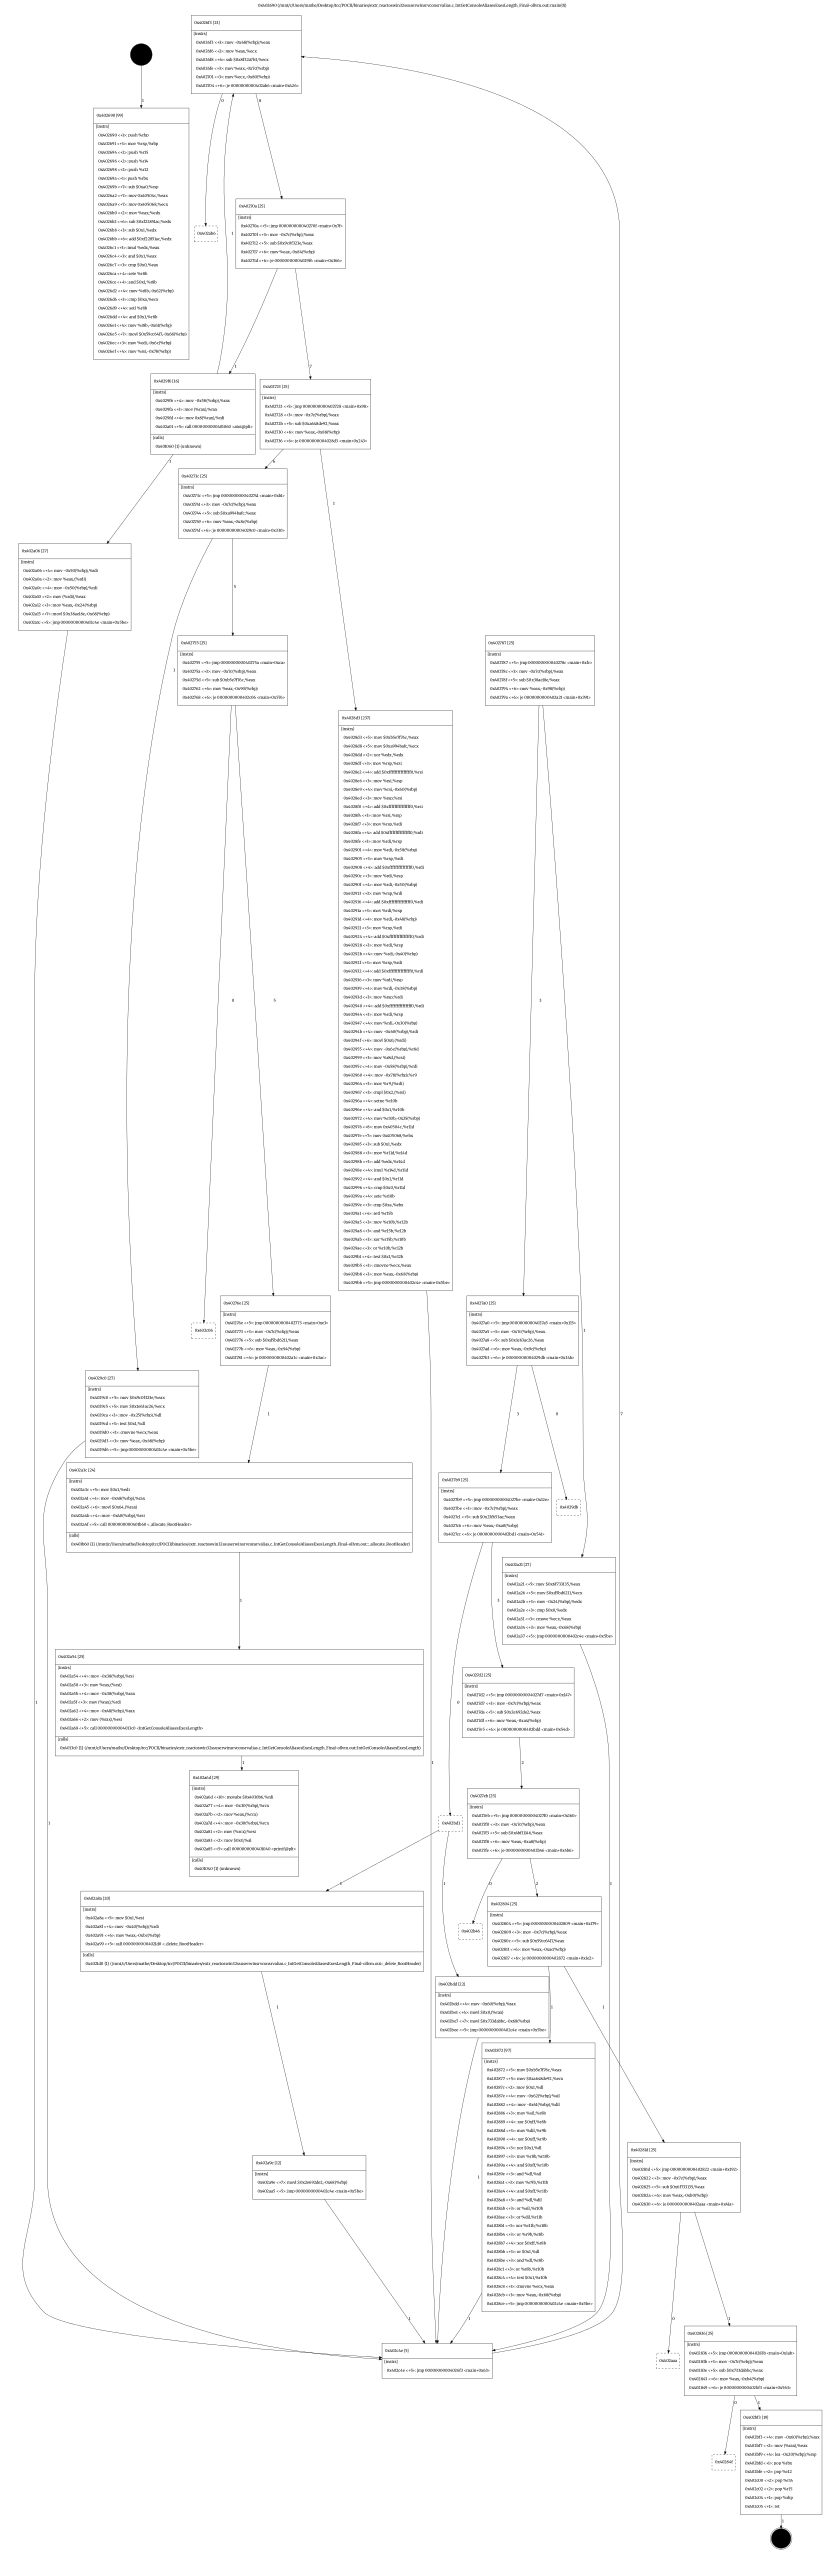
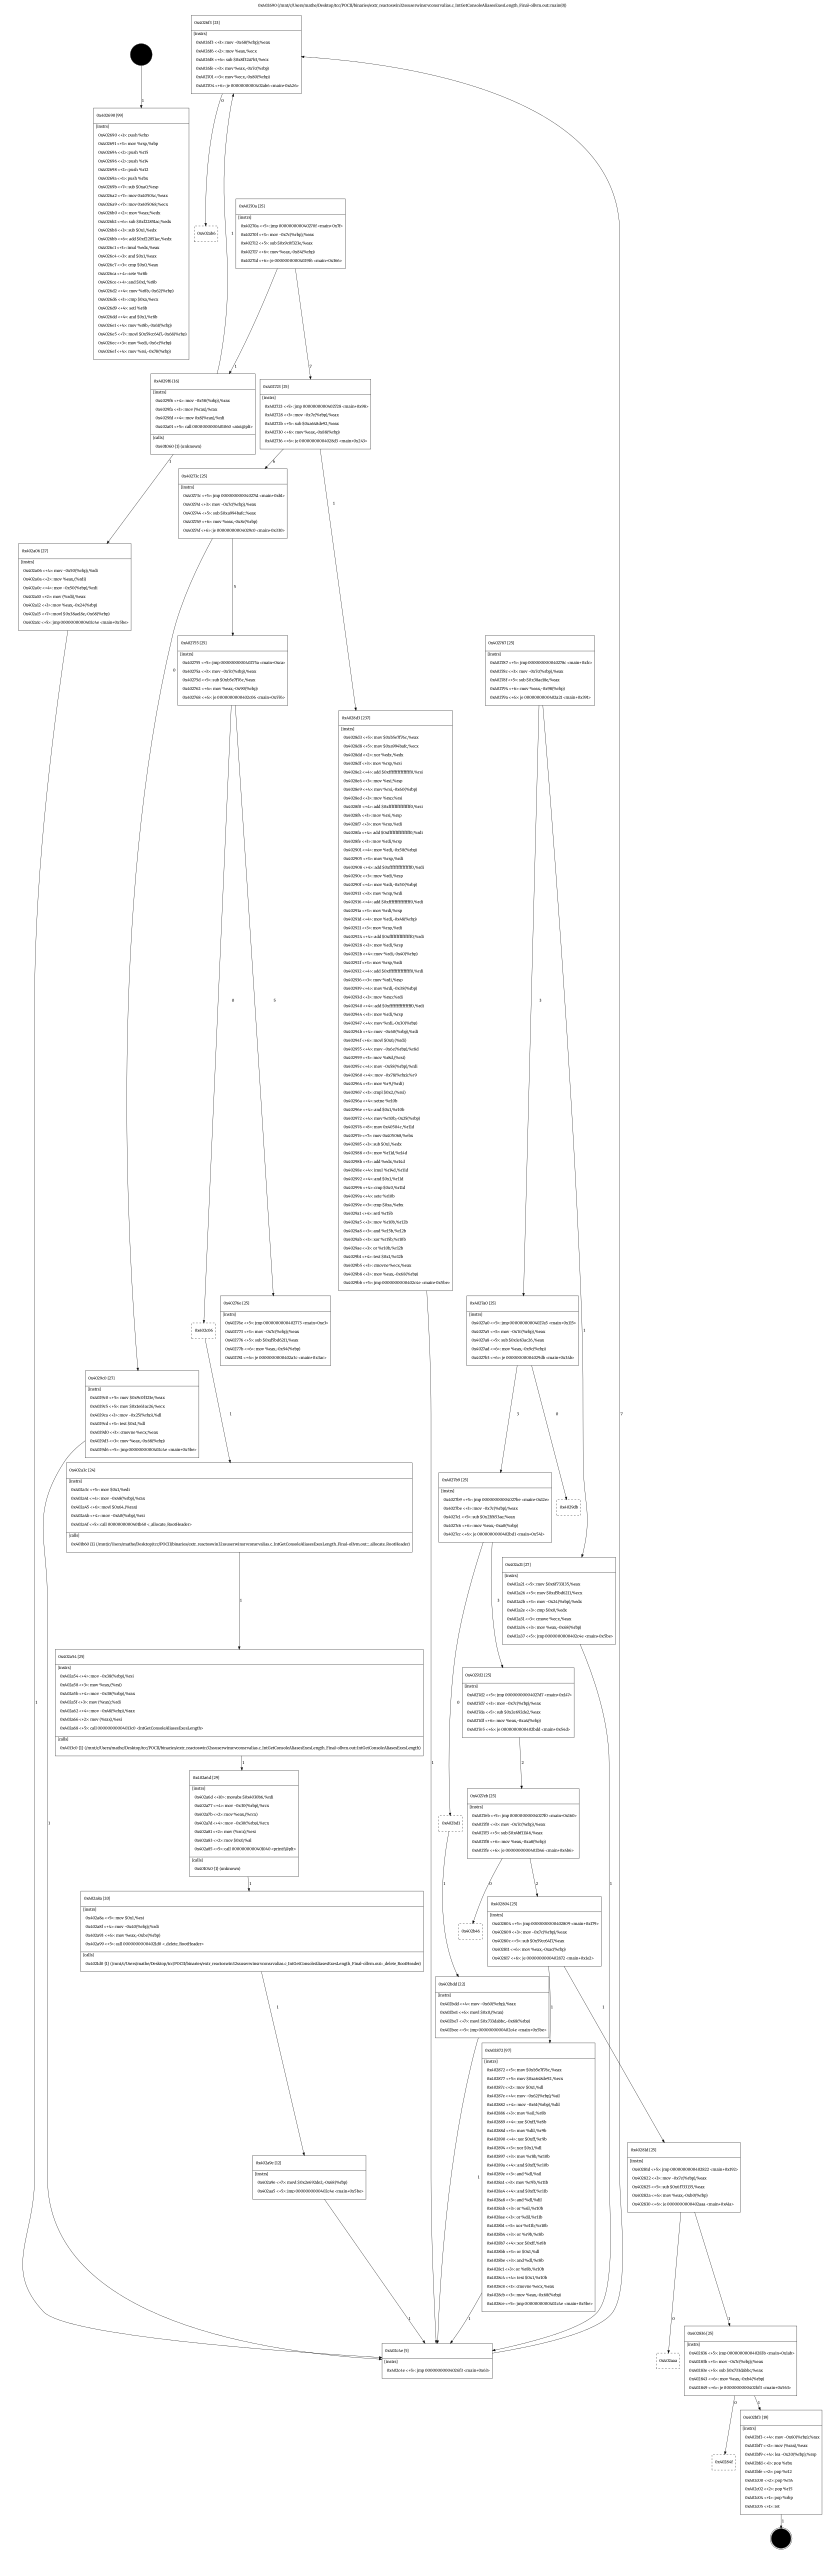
(269, 145) -> none
(174, 671) -> (174, 671)
(259, 1413) -> (217, 1399)
(384, 1860) -> (248, 1883)
